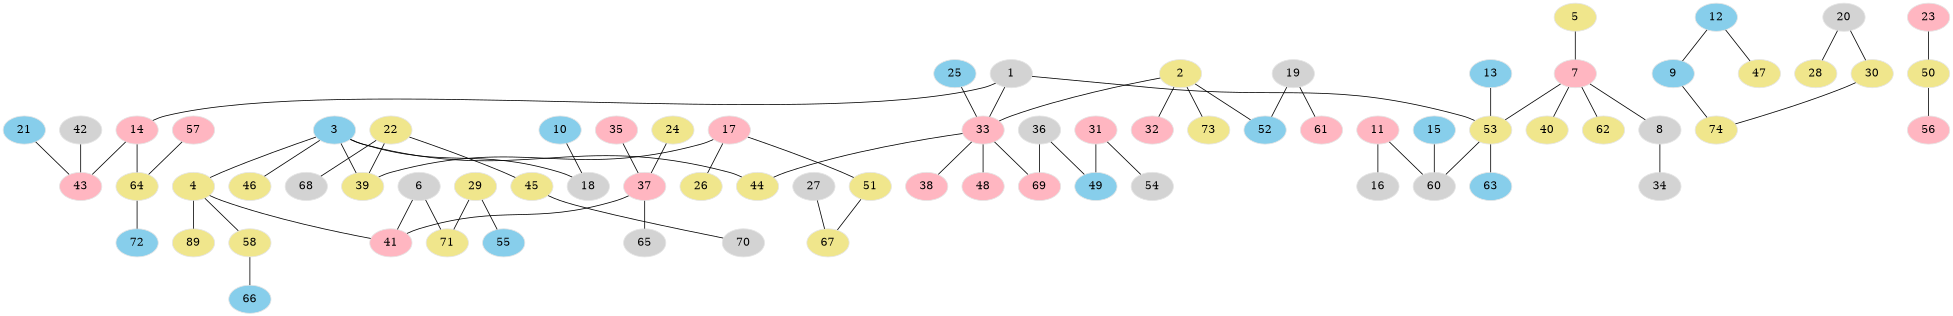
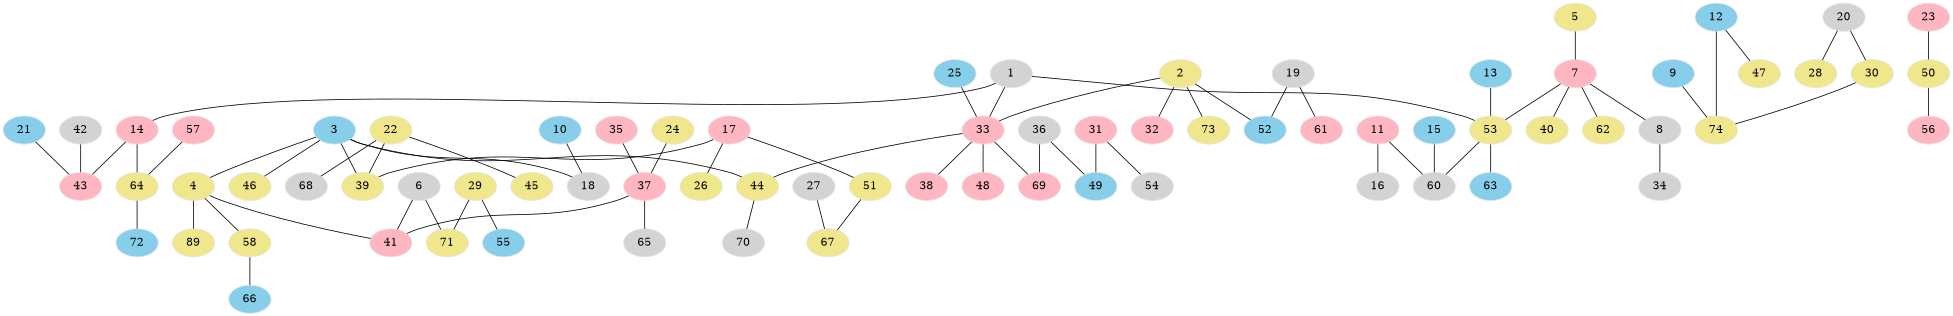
(1695, 45) -> (1716, 74)
(635, 220) -> (750, 215)
